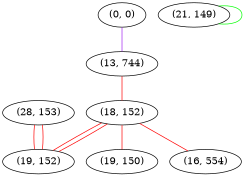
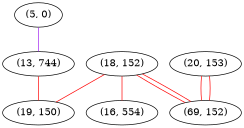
(122, 15) -> (38, 15)
(194, 15) -> none
(122, 88) -> (38, 88)
(38, 113) -> (206, 64)
(38, 162) -> (206, 113)
